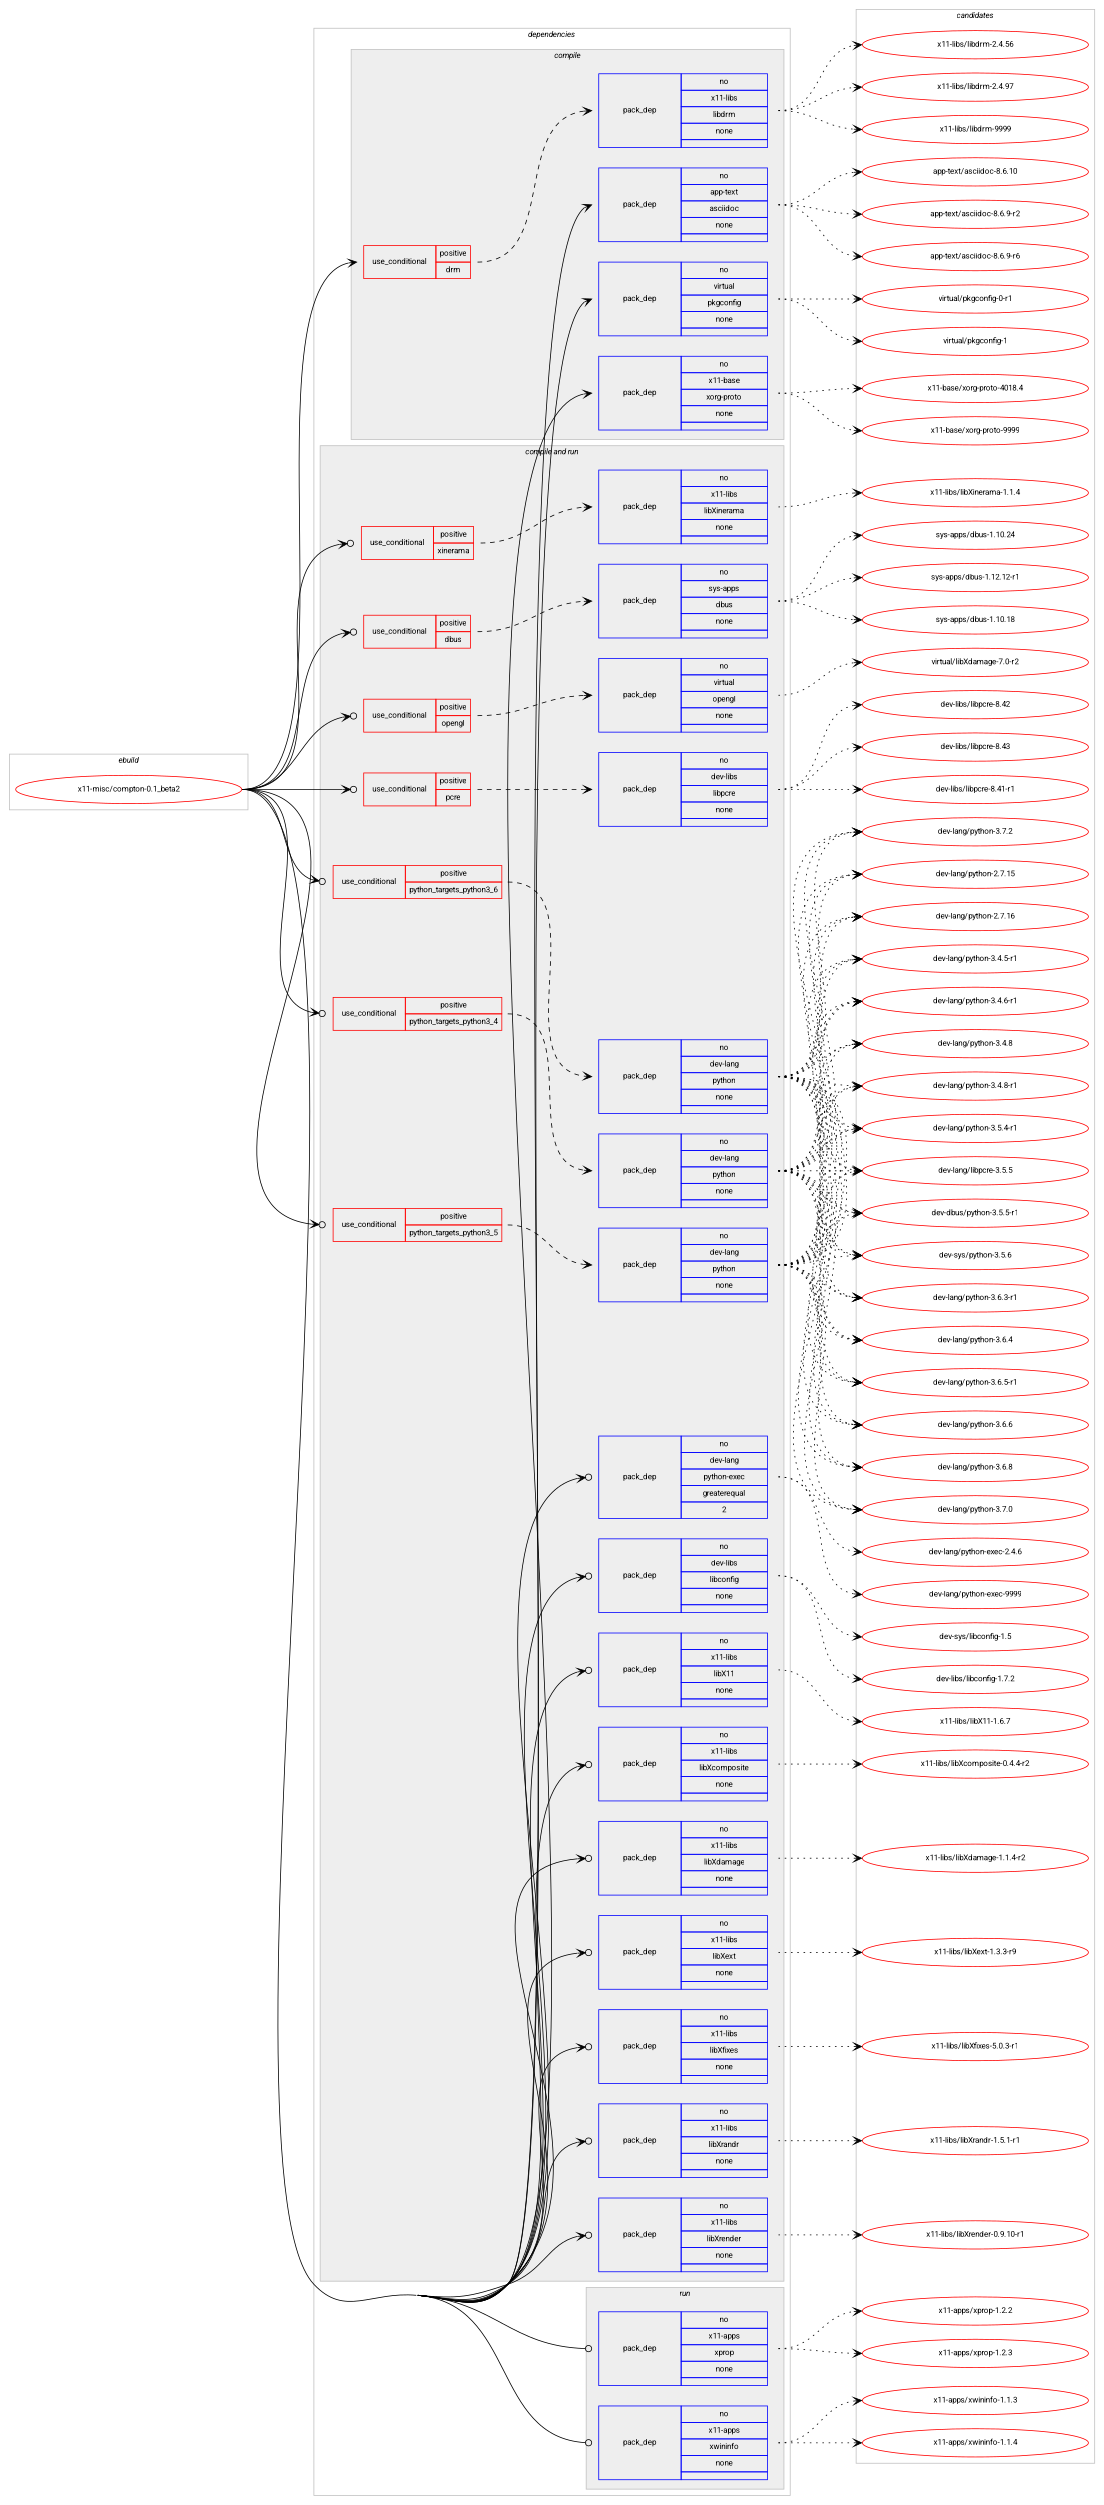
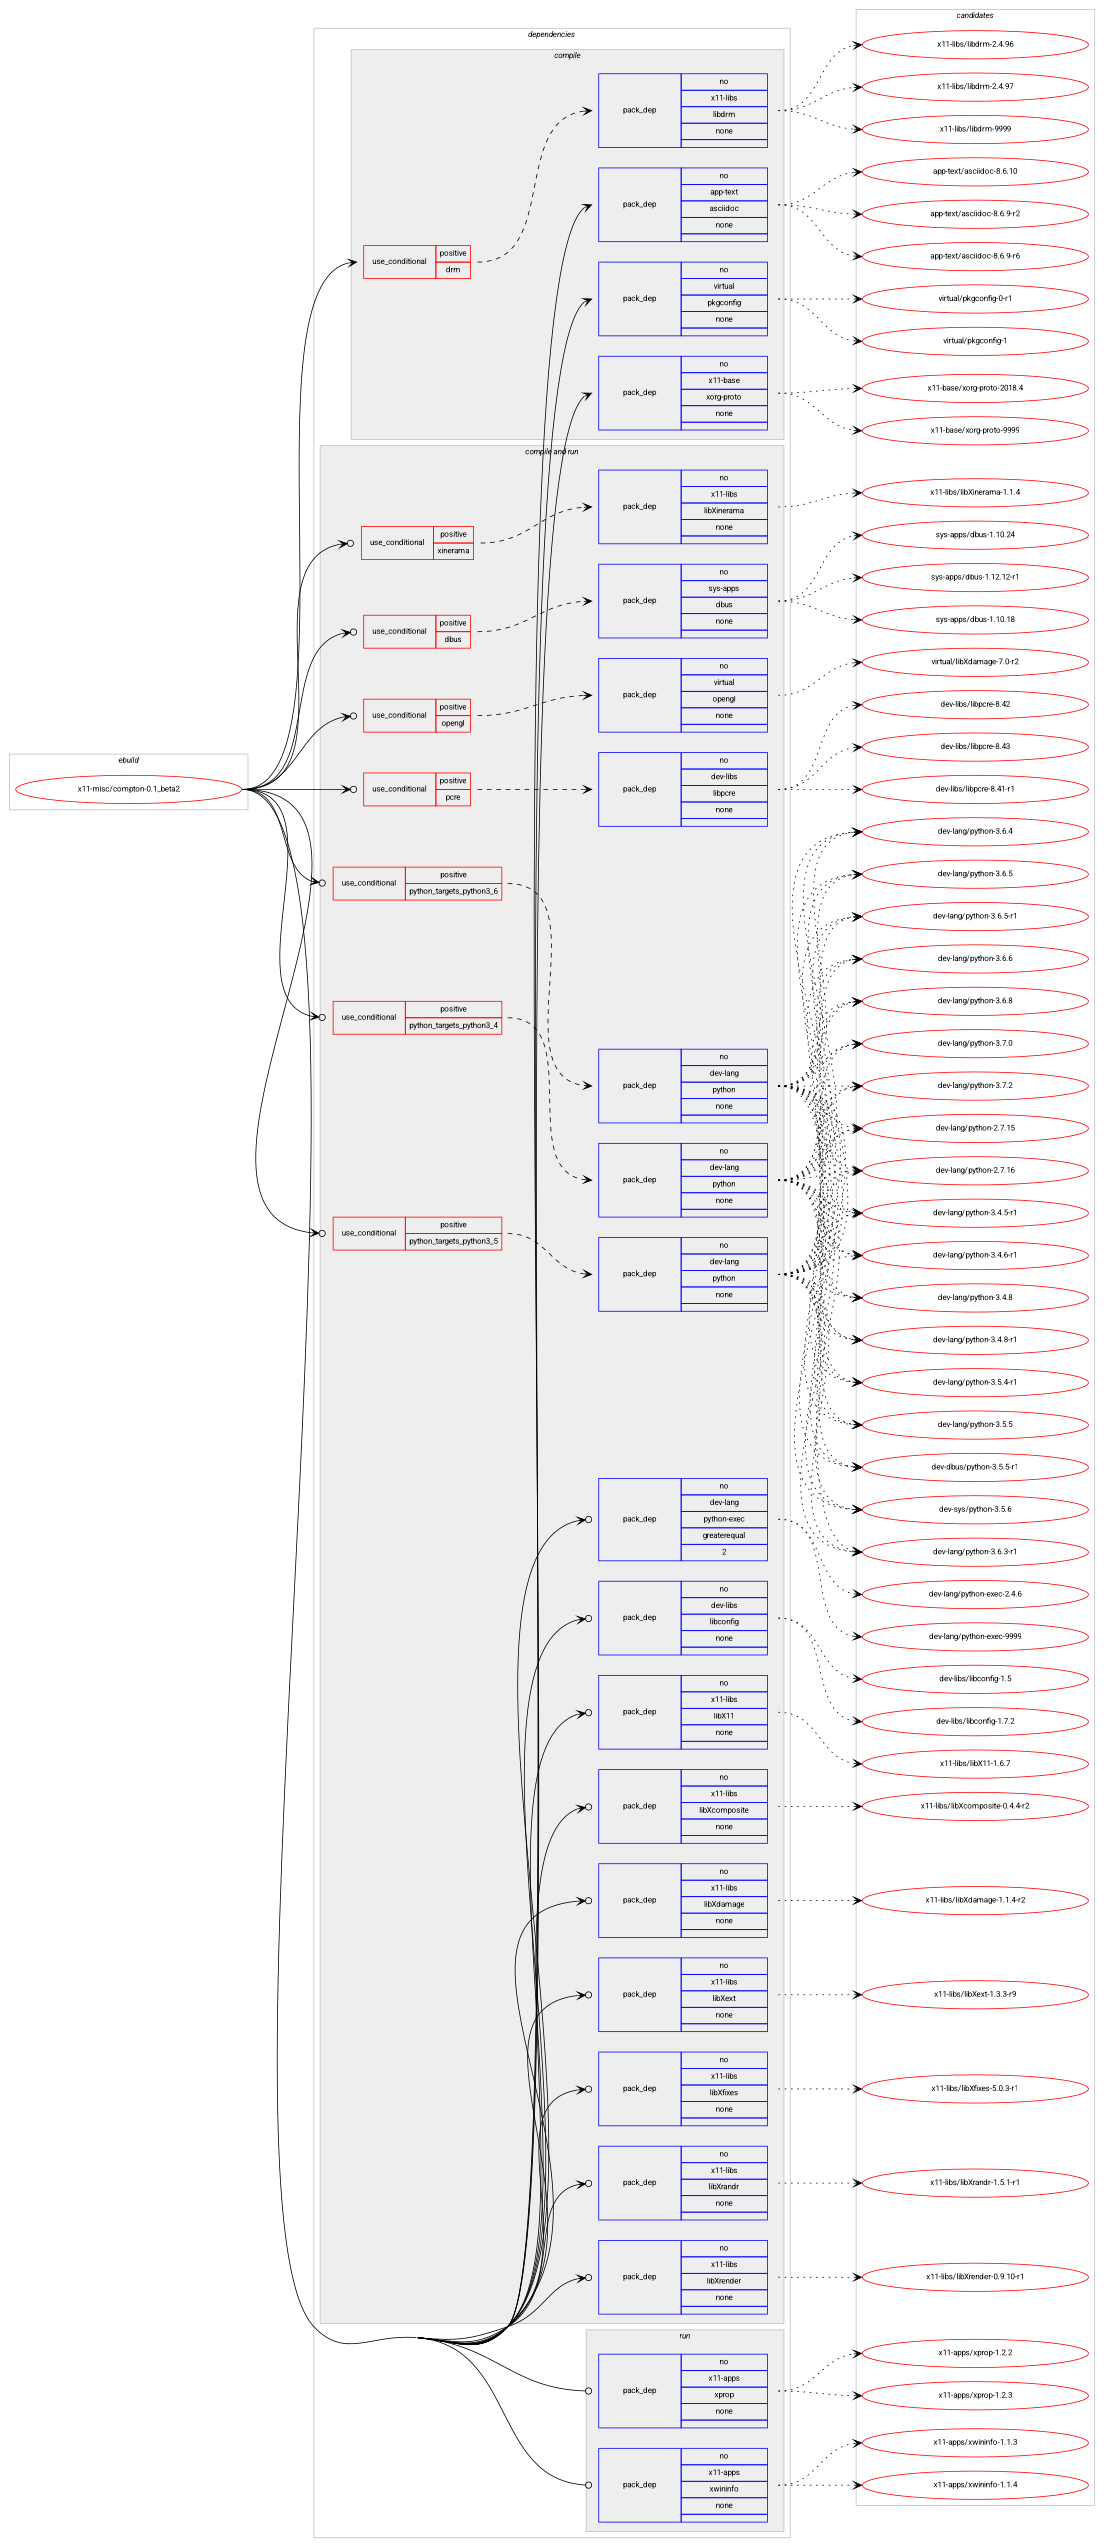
(975, 45) -> (975, 45)
(975, 388) -> (975, 388)
none -> (975, 874)
(975, 1171) -> (975, 1425)
(975, 1637) -> (975, 1679)
